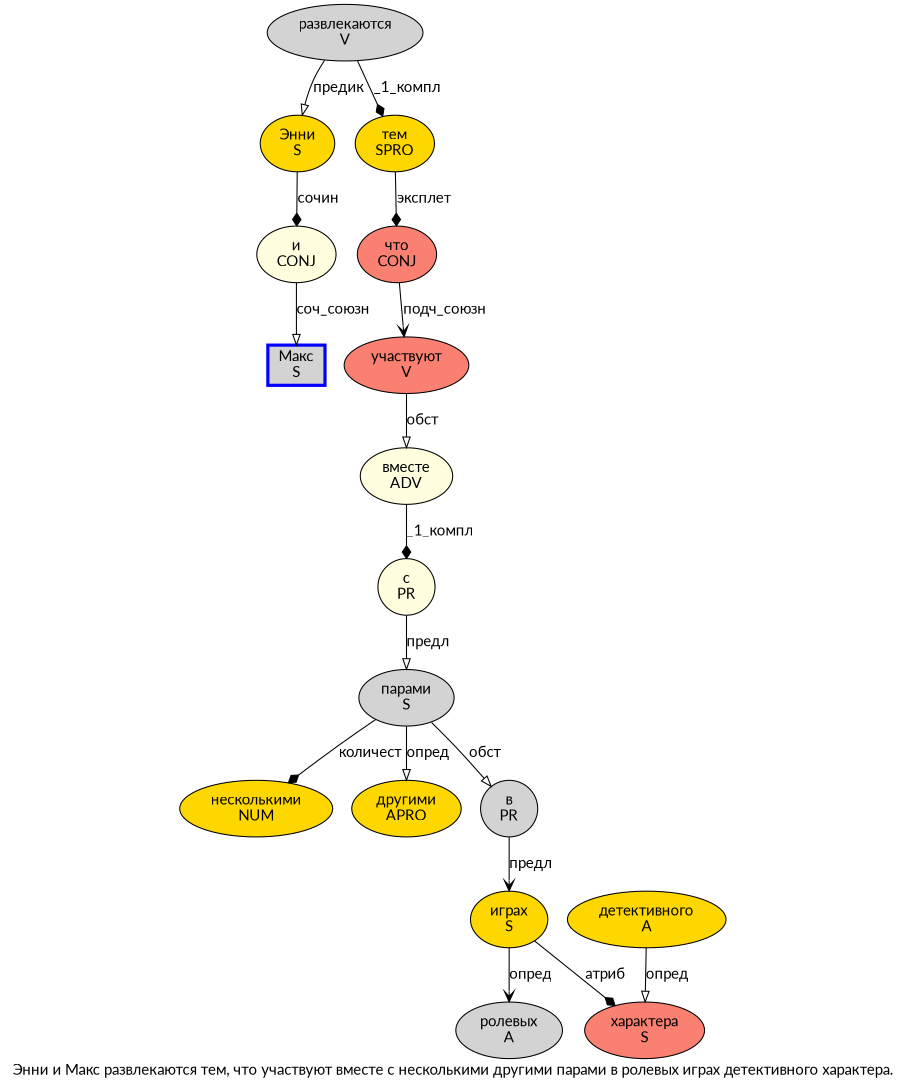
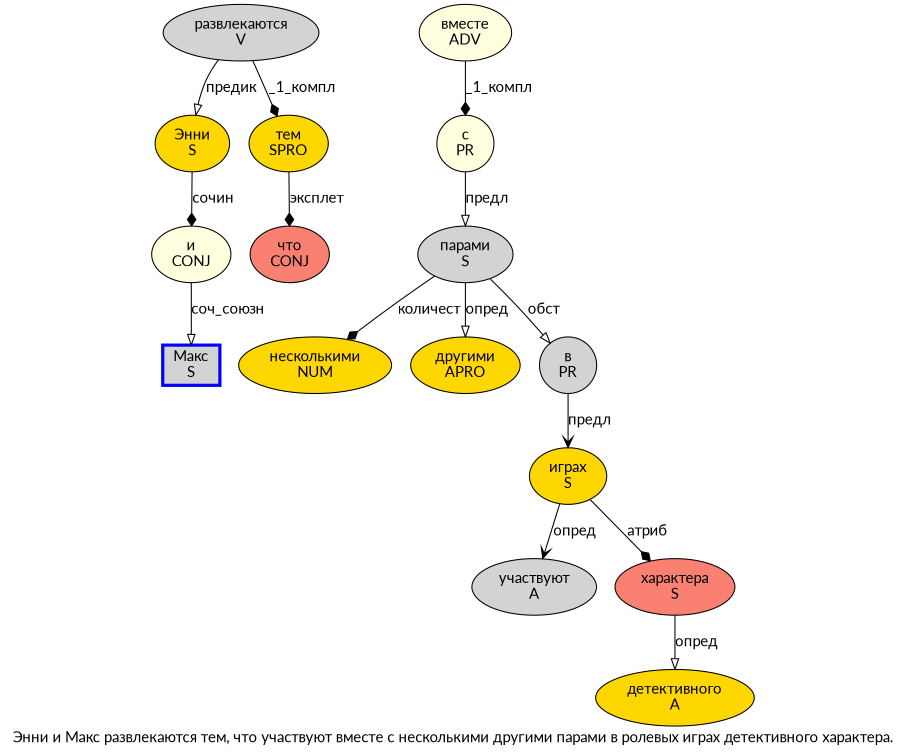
(406, 365) -> none
(646, 969) -> (675, 637)
(509, 1030) -> (534, 587)
